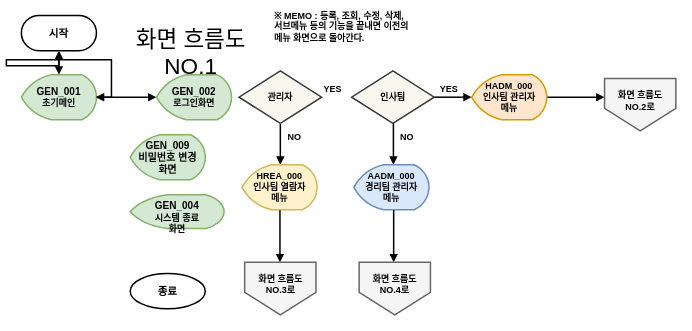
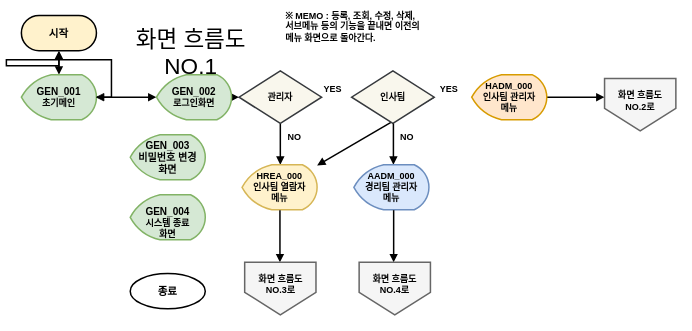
(350, 27) -> (361, 27)
(59, 33) -> (59, 33)
none -> (231, 97)
(448, 97) -> (357, 142)
(168, 157) -> (168, 157)
(177, 212) -> (168, 217)
